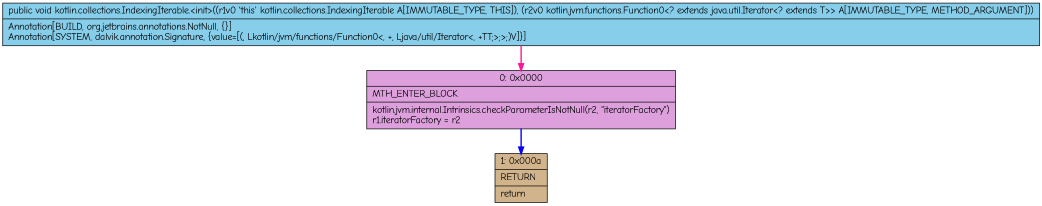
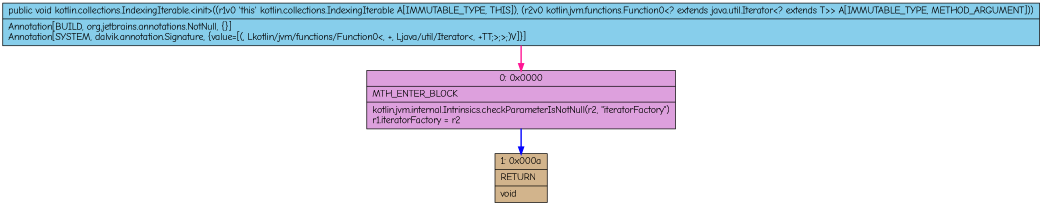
(513, 194) -> (509, 194)
